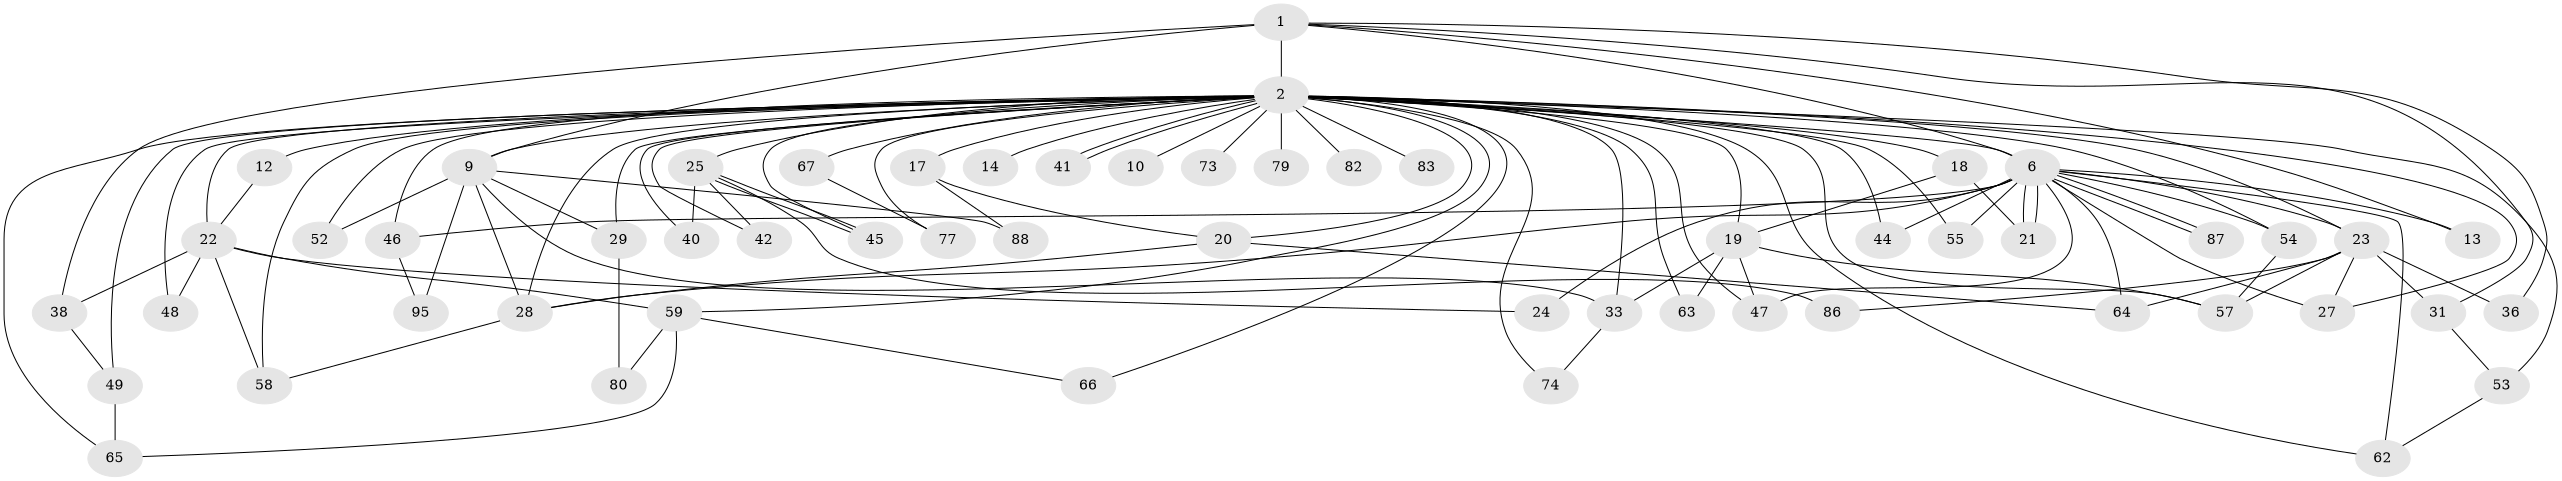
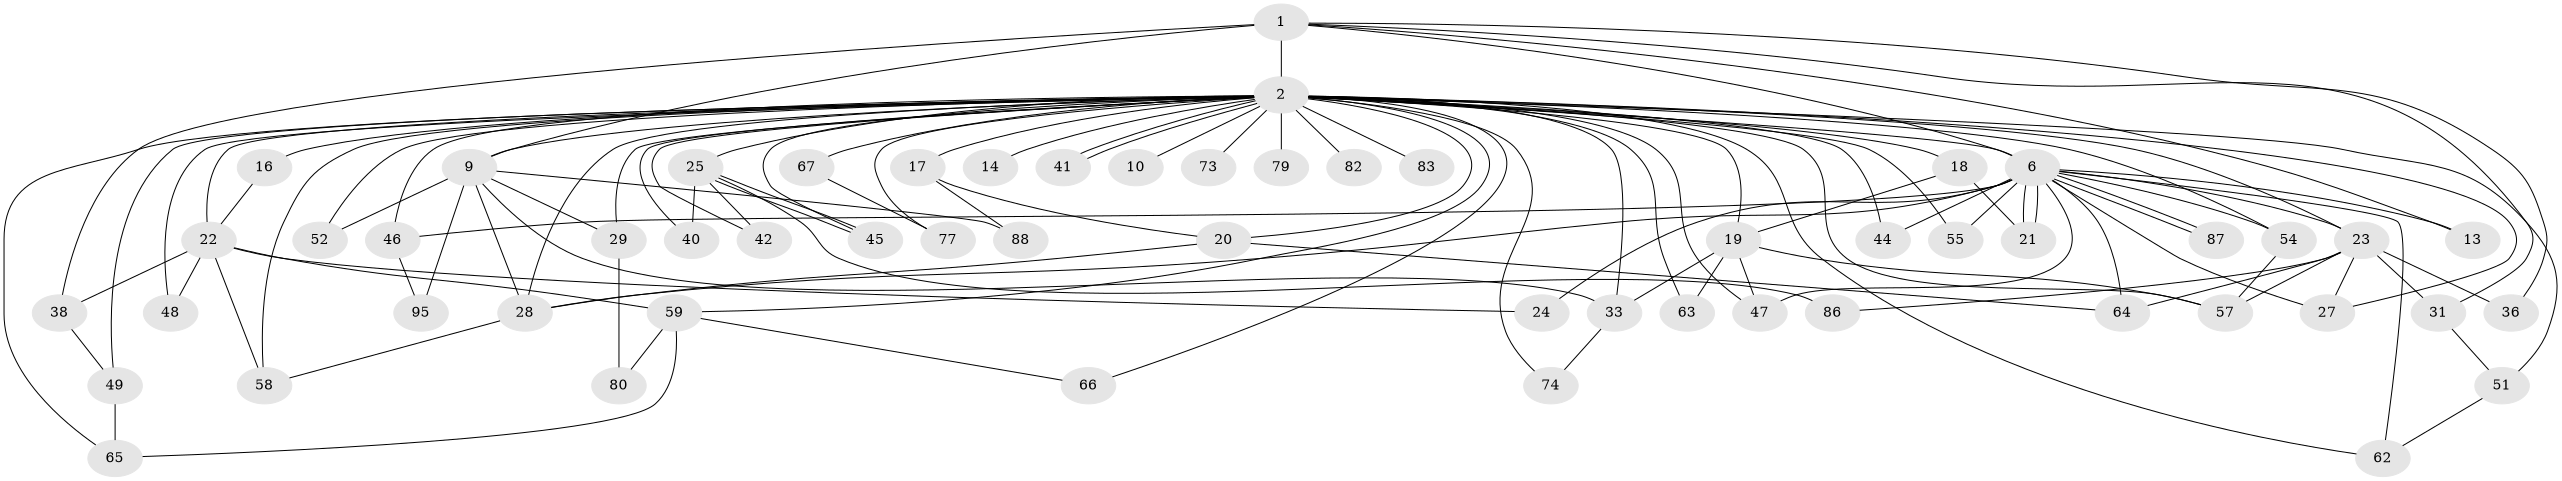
(265, 168) -> (265, 168)
(2502, 386) -> (2502, 386)
